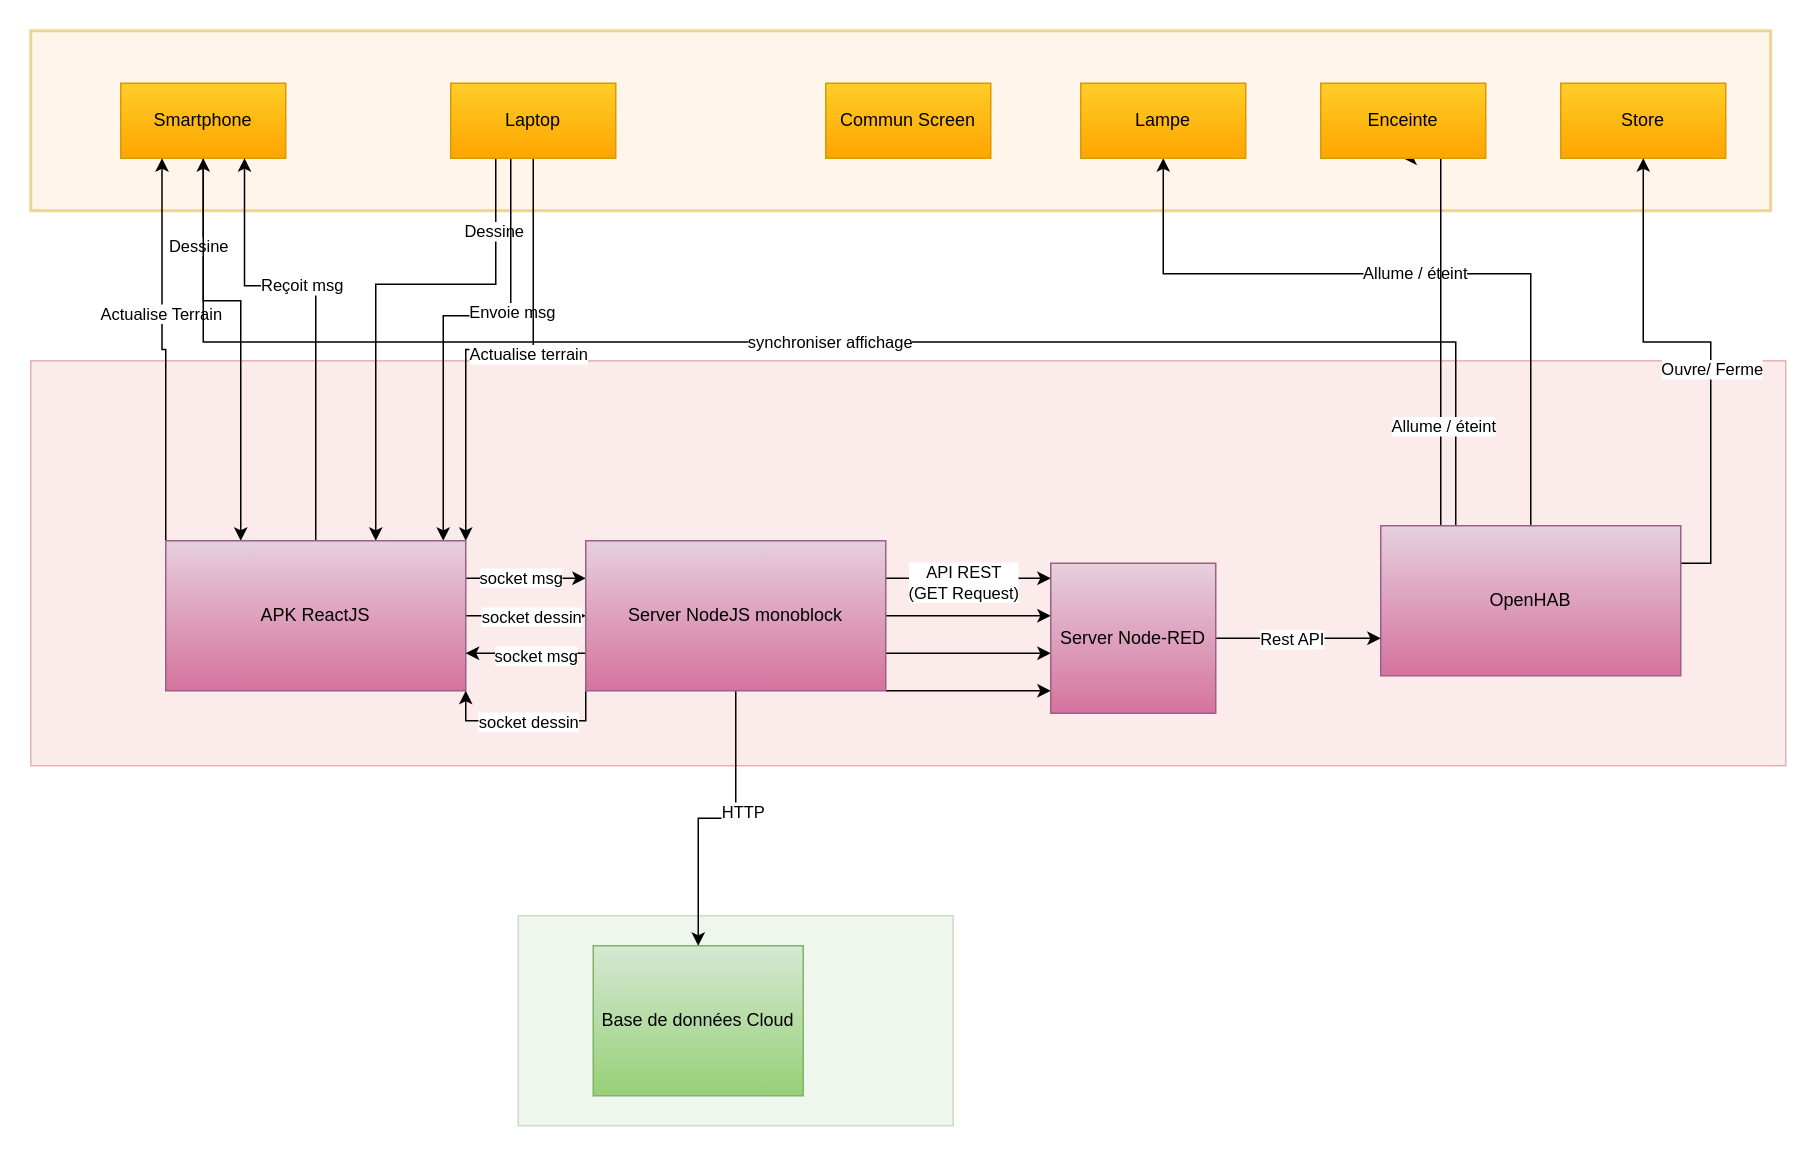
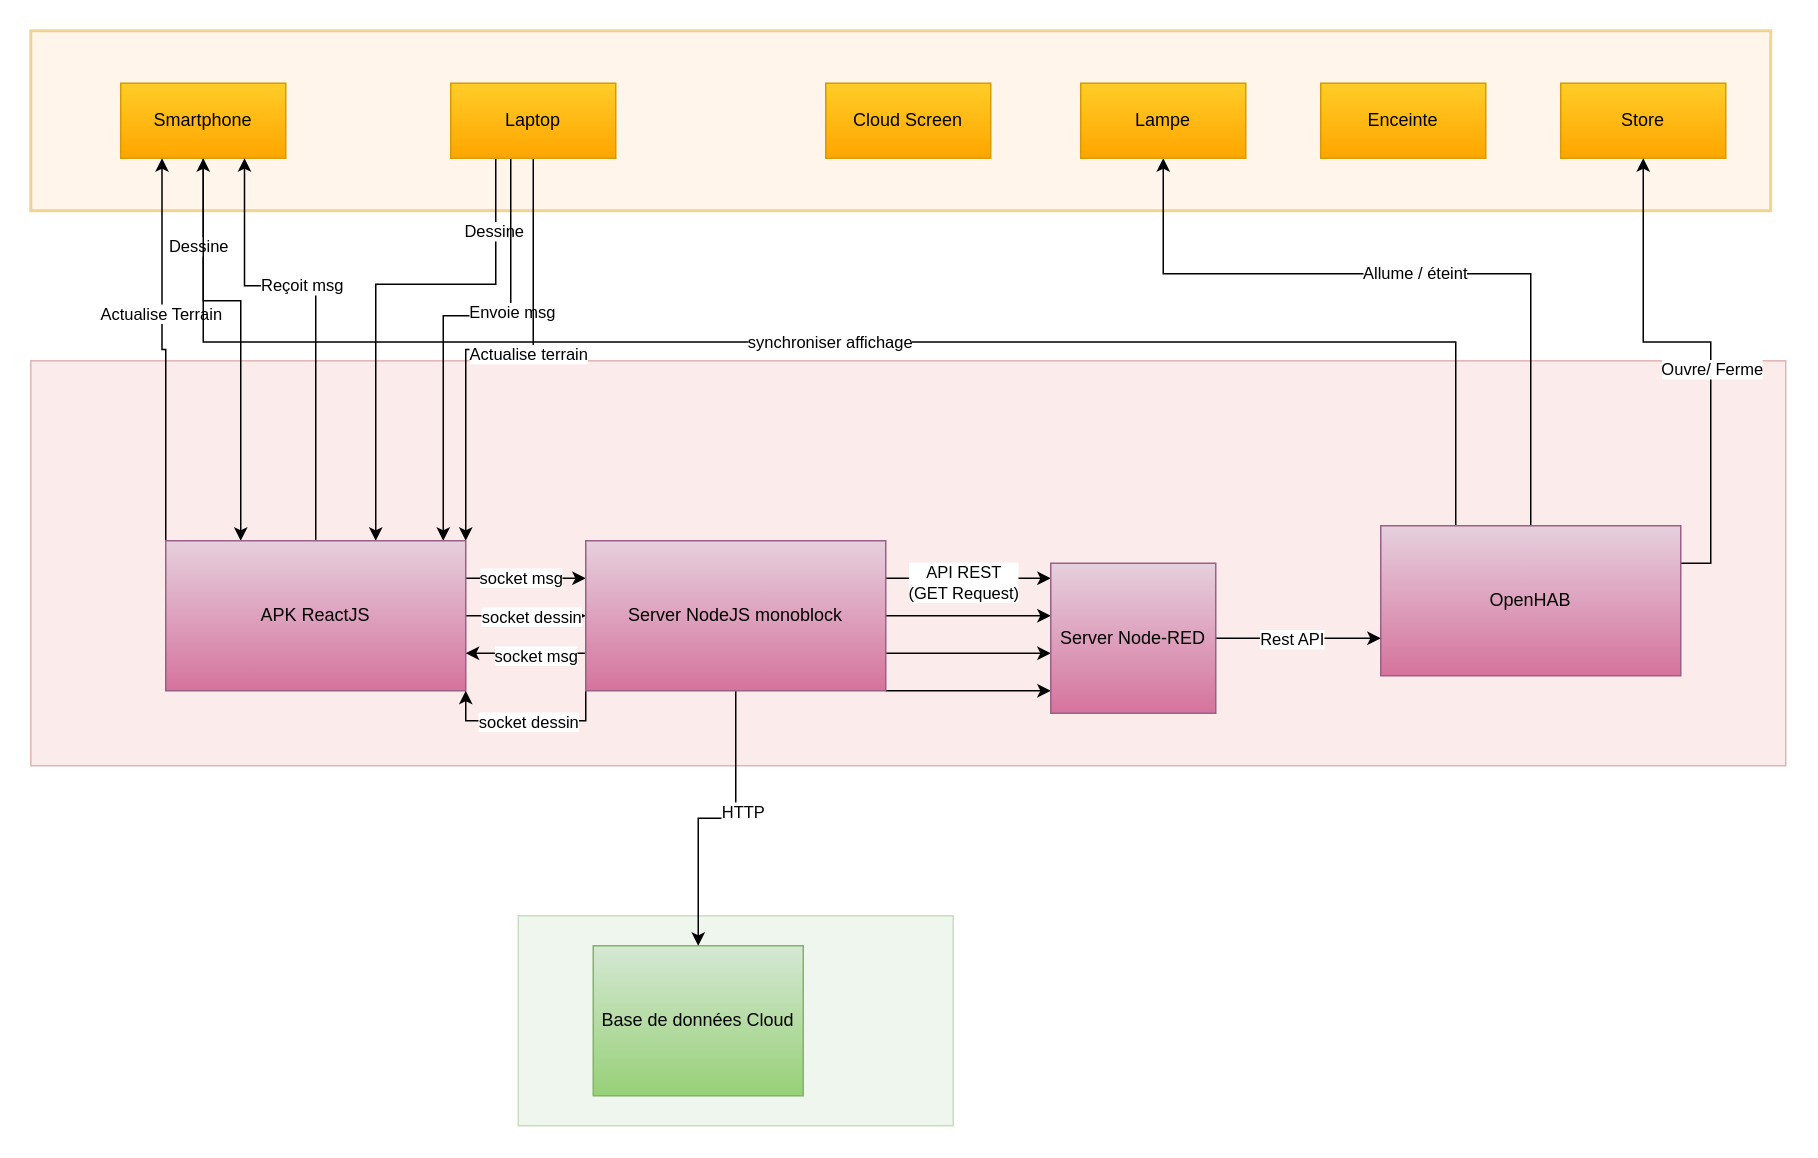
(908, 121) -> (908, 121)
(1441, 344) -> none
